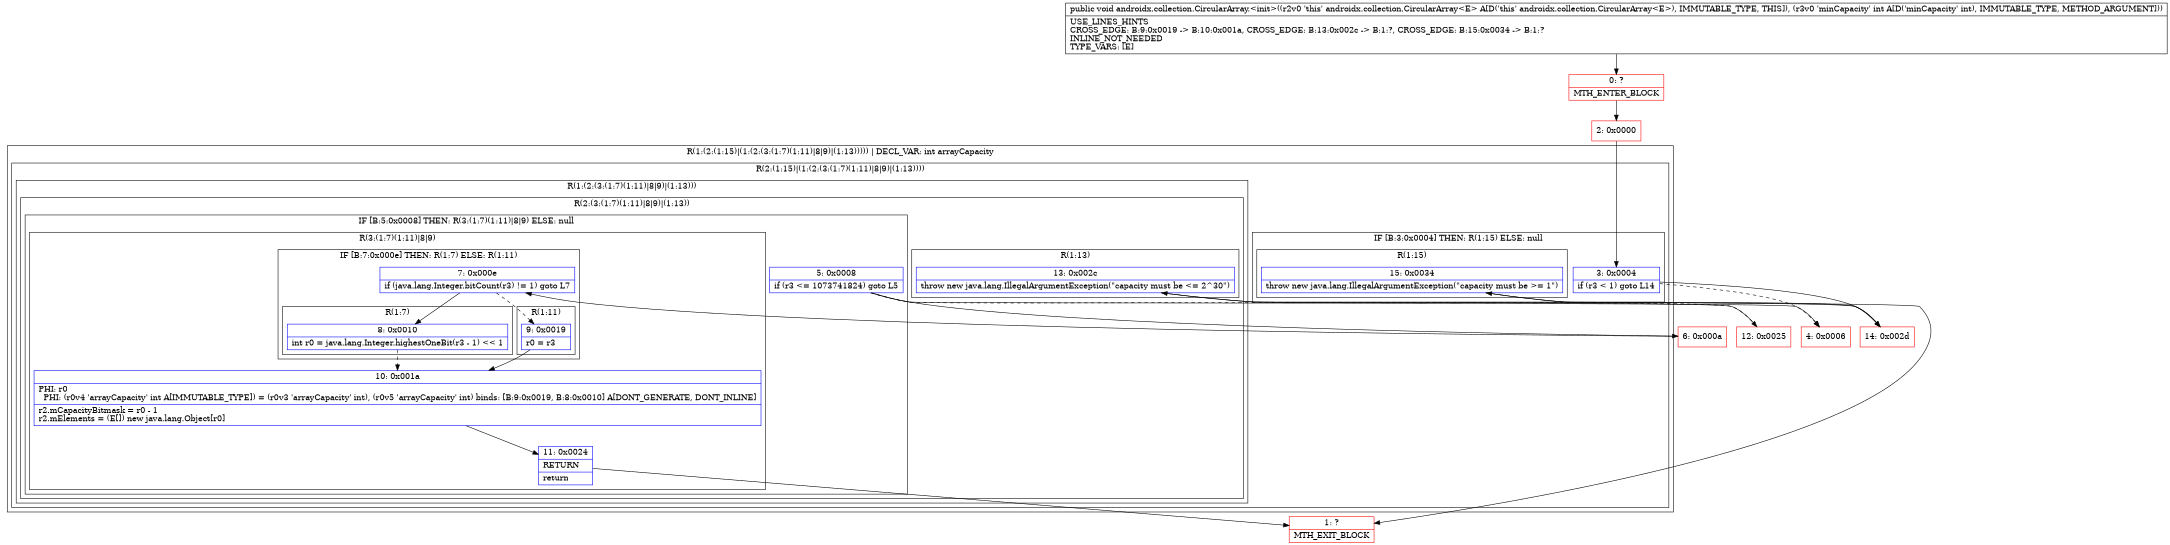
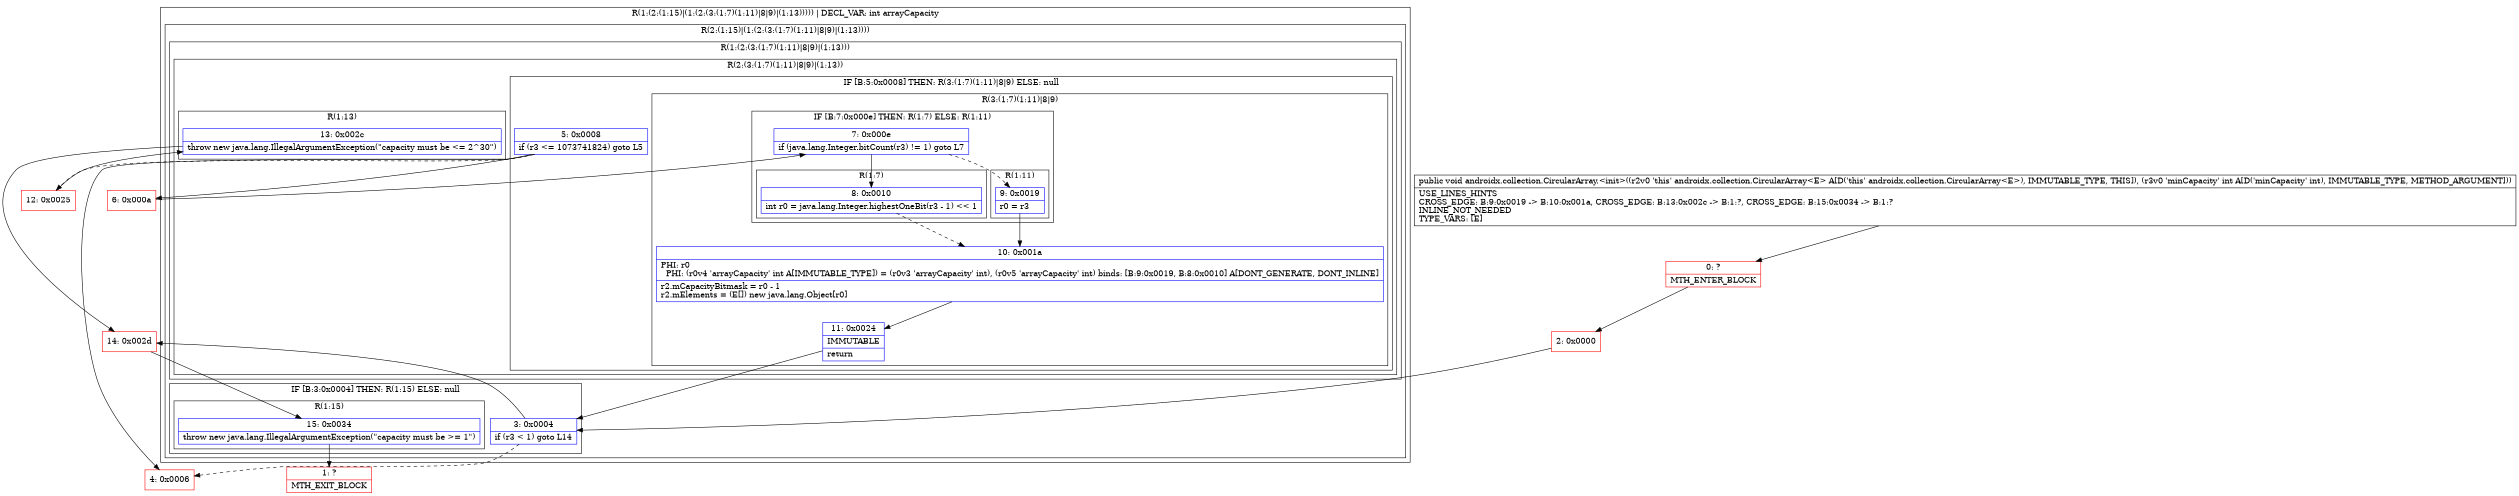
(561, 465) -> (854, 341)
(852, 490) -> (703, 384)
